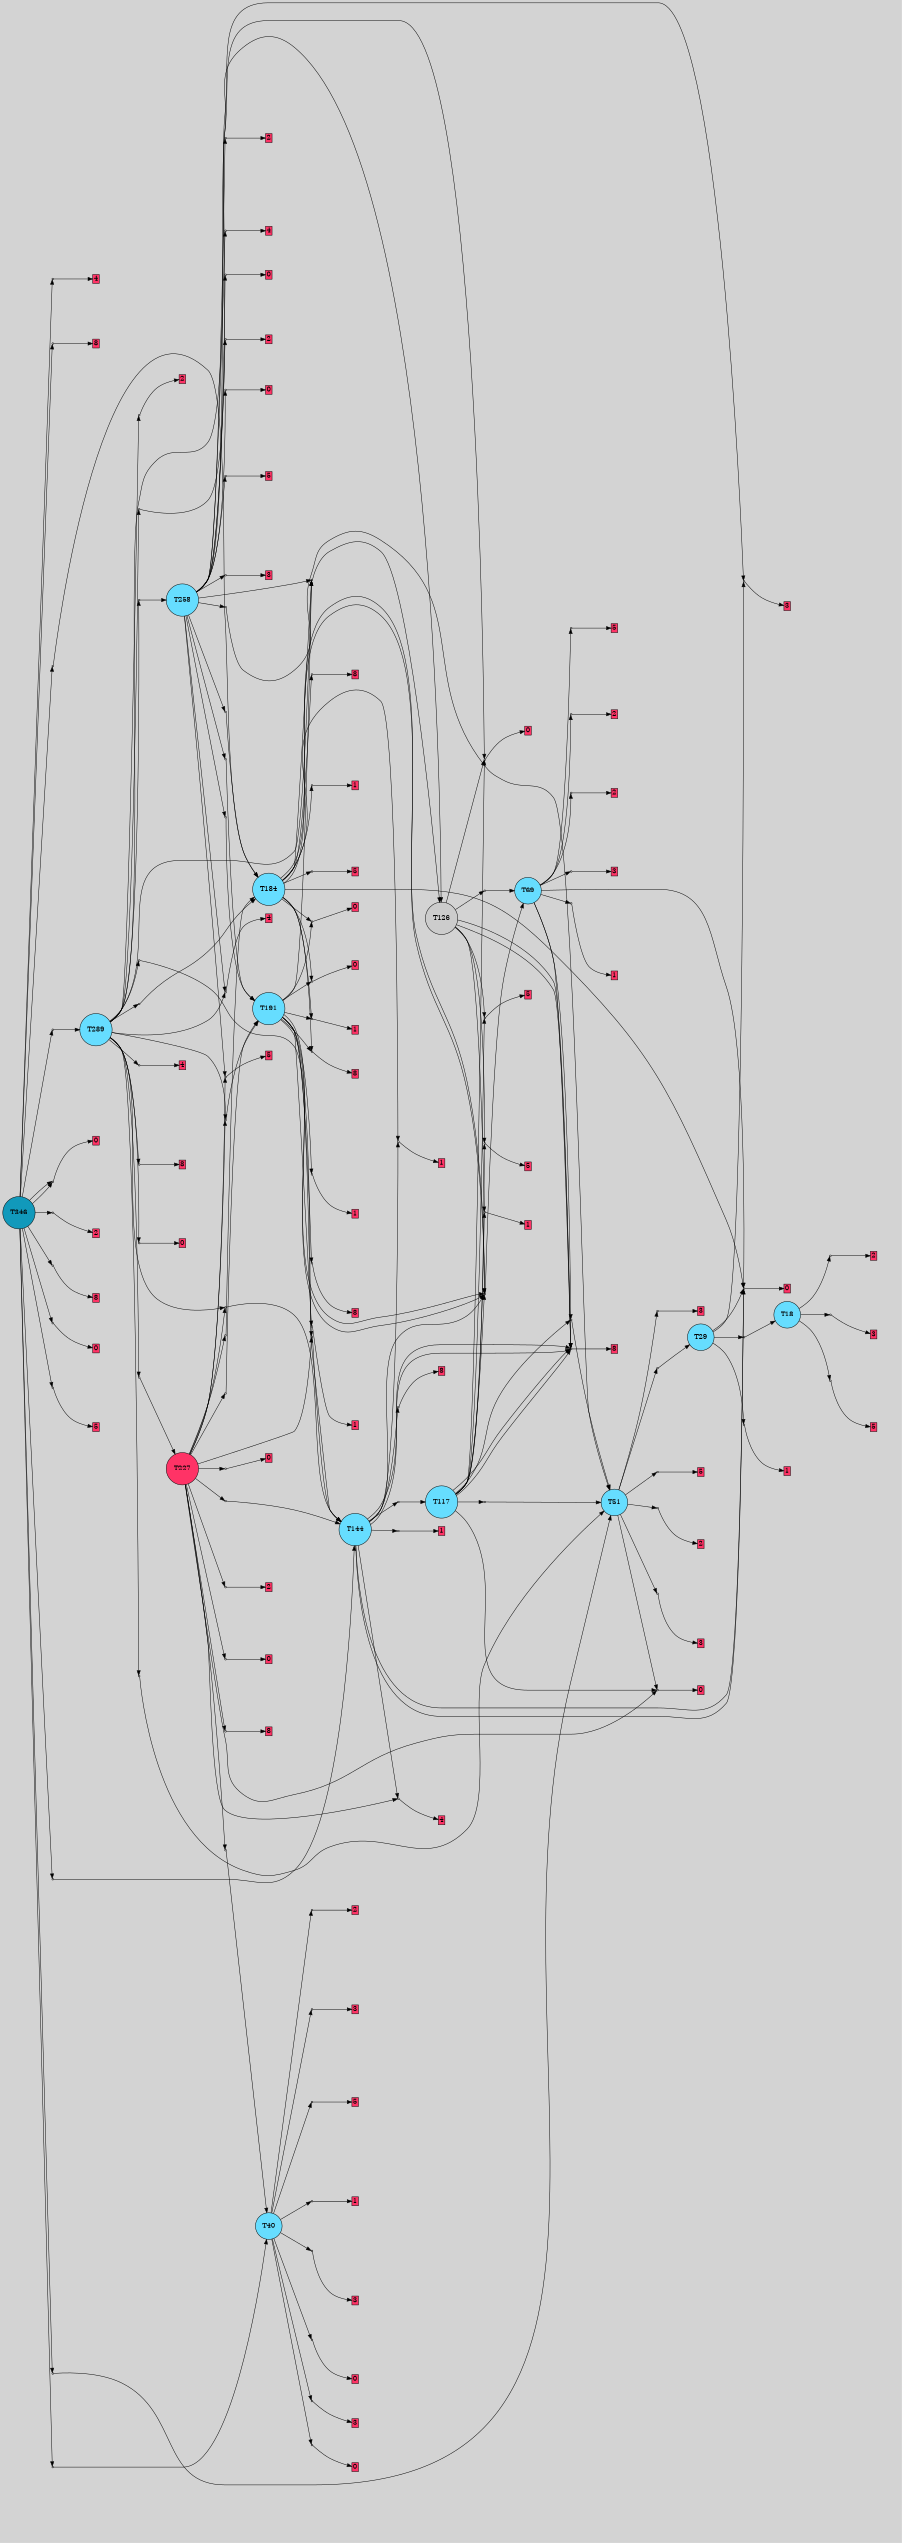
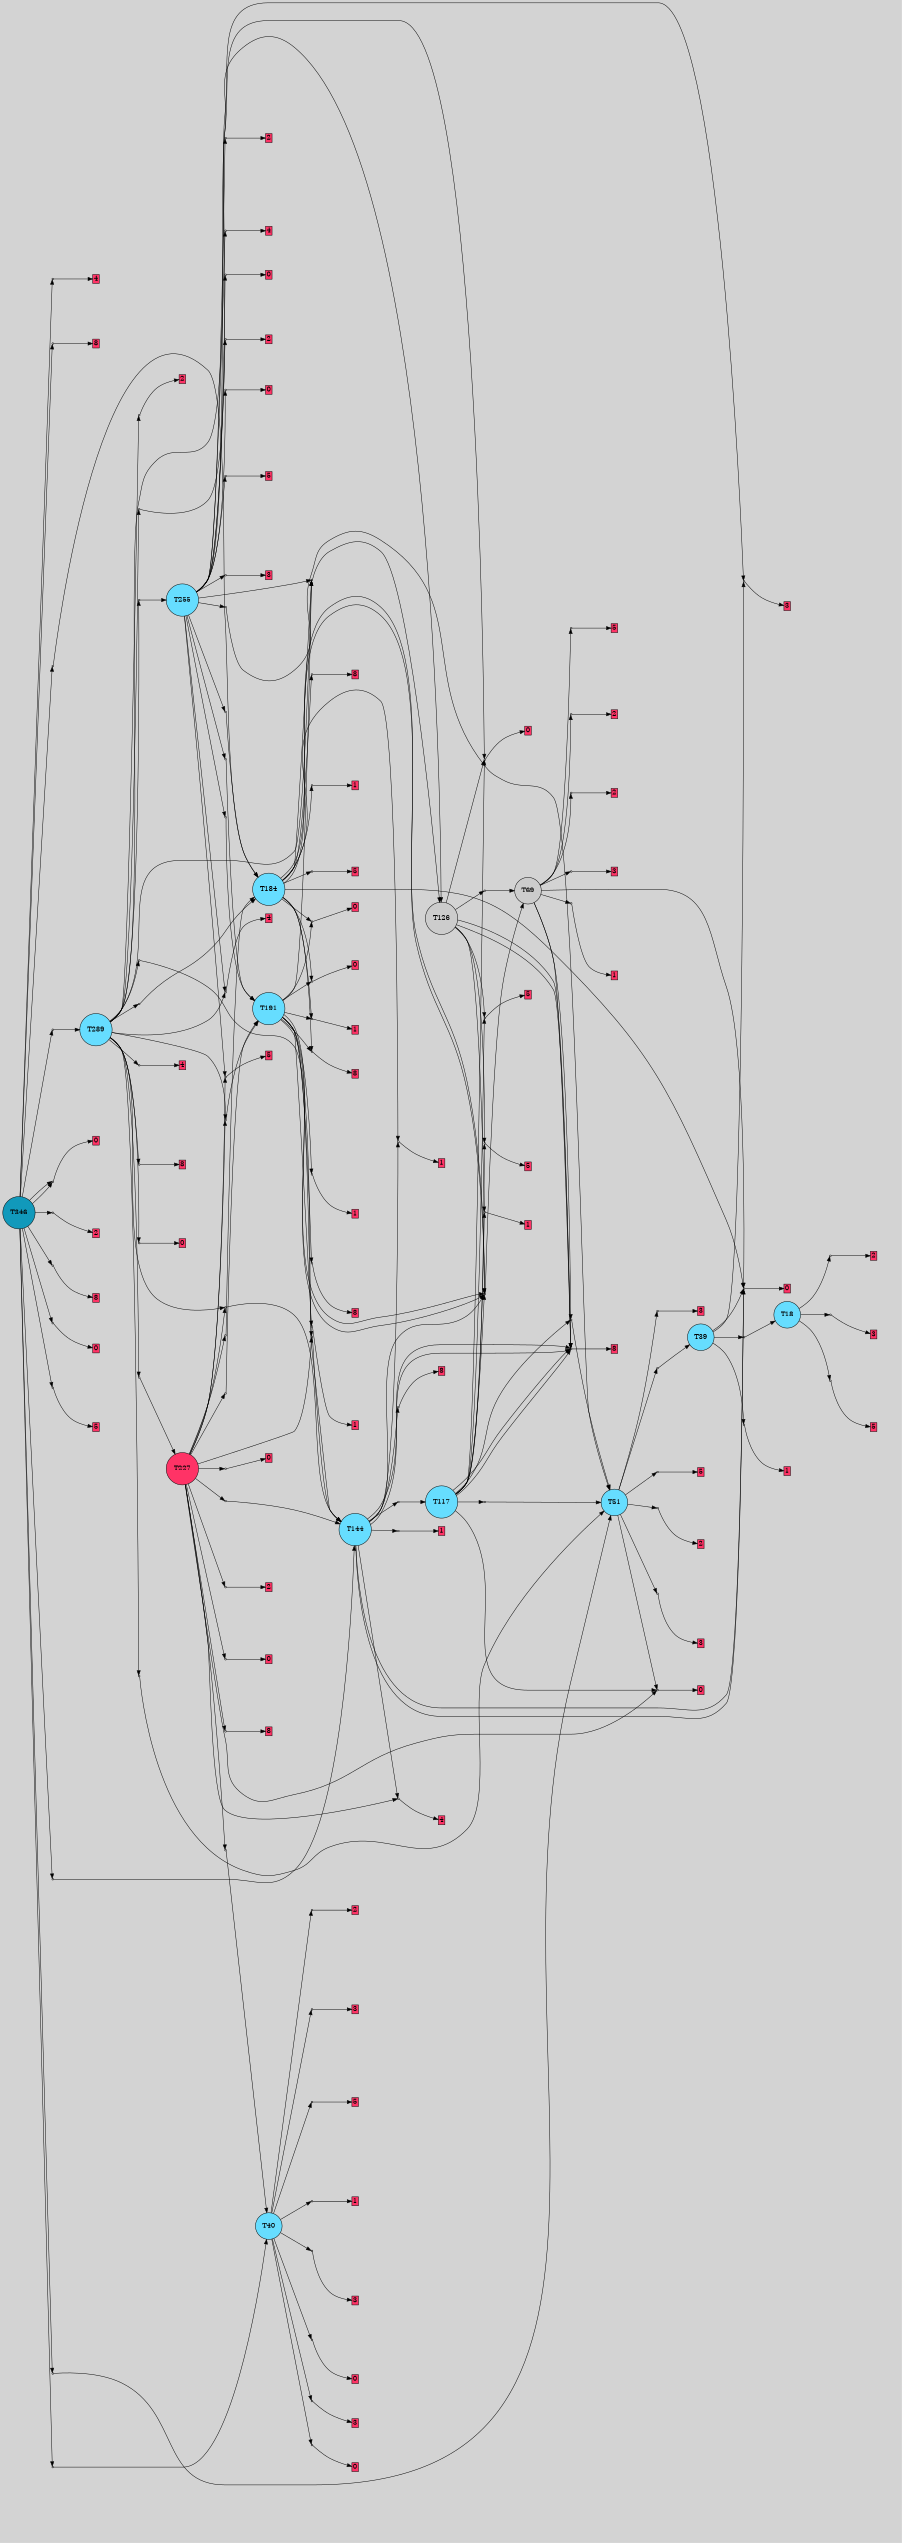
(182, 600) -> (182, 600)
(528, 891) -> (528, 891)
(701, 1337) -> (701, 1337)
